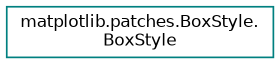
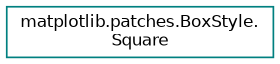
(140, 32) -> (140, 32)
